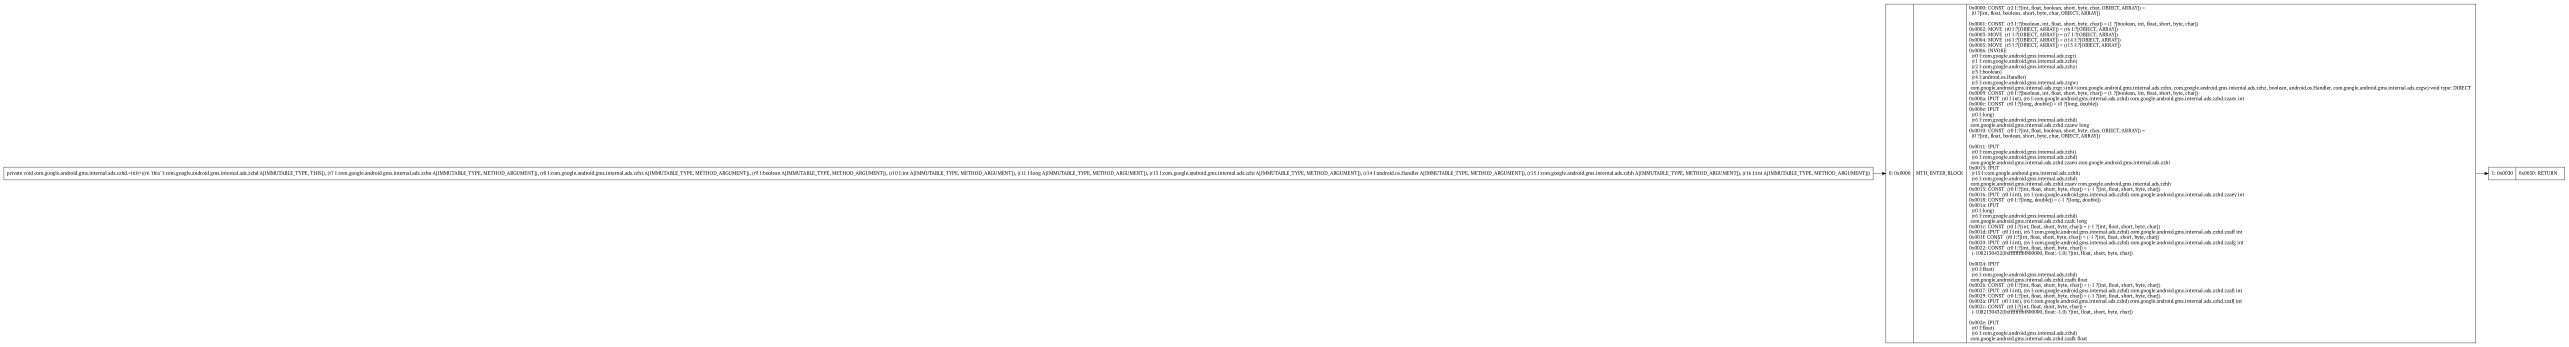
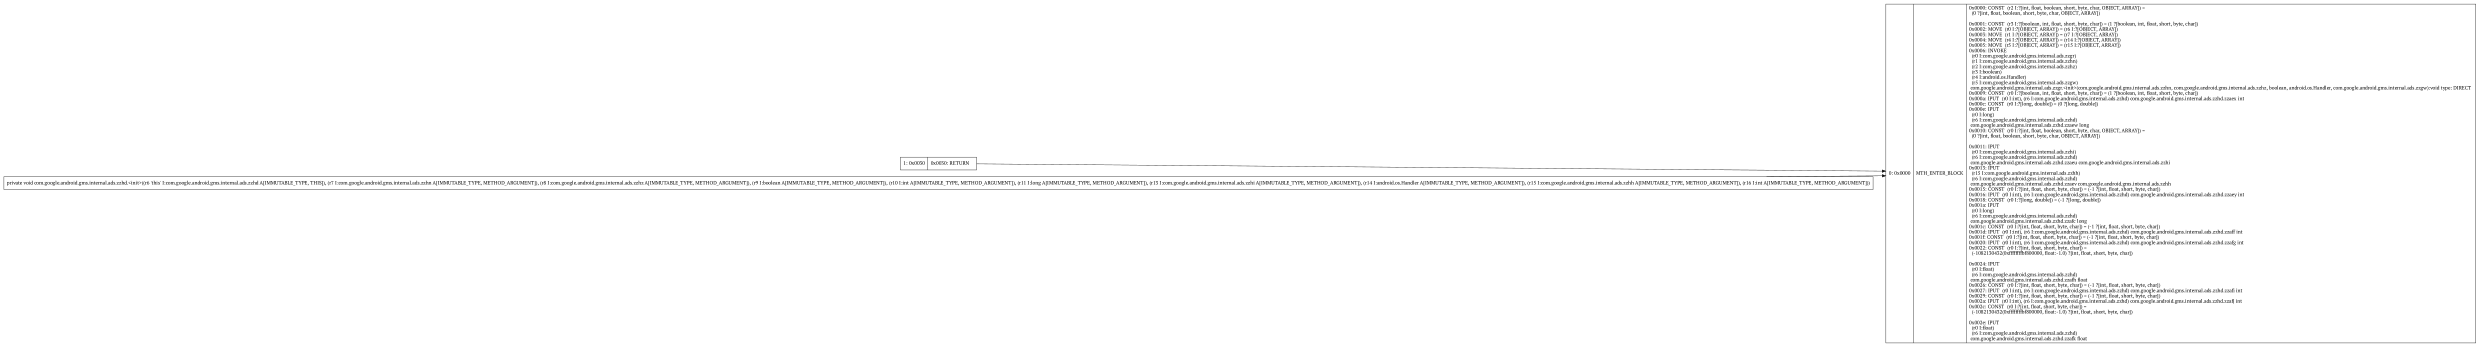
(2480, 174) -> (1429, 167)
